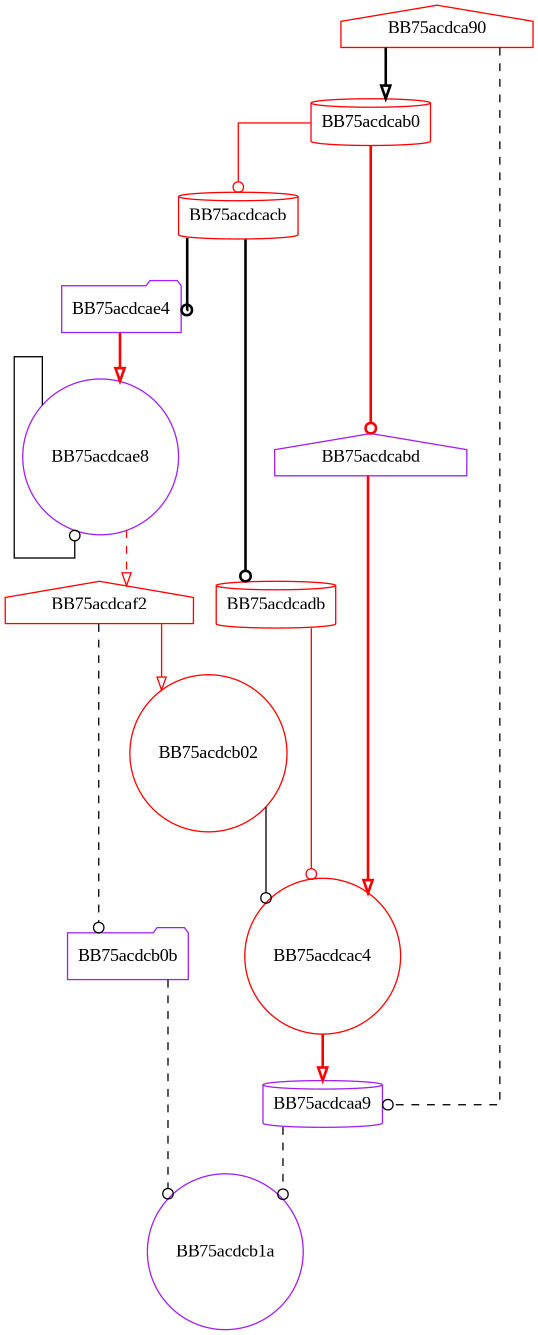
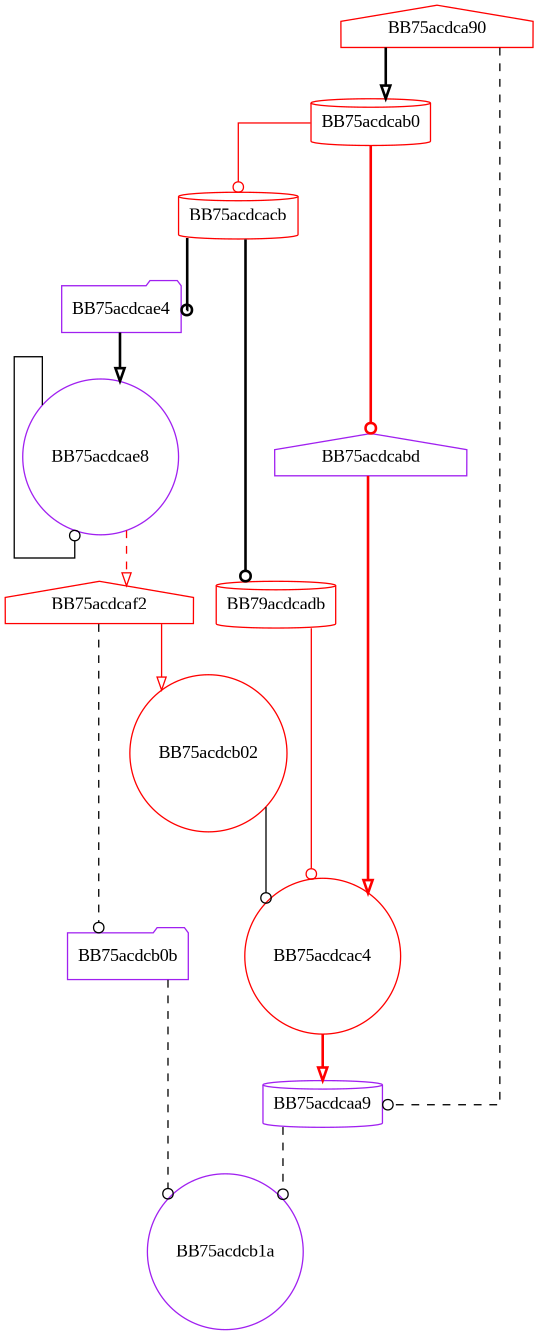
(120, 350) -> (120, 350)
(276, 605) -> (276, 605)
